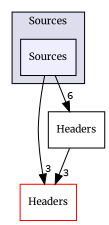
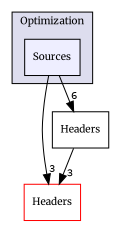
(48, 22) -> (52, 22)
